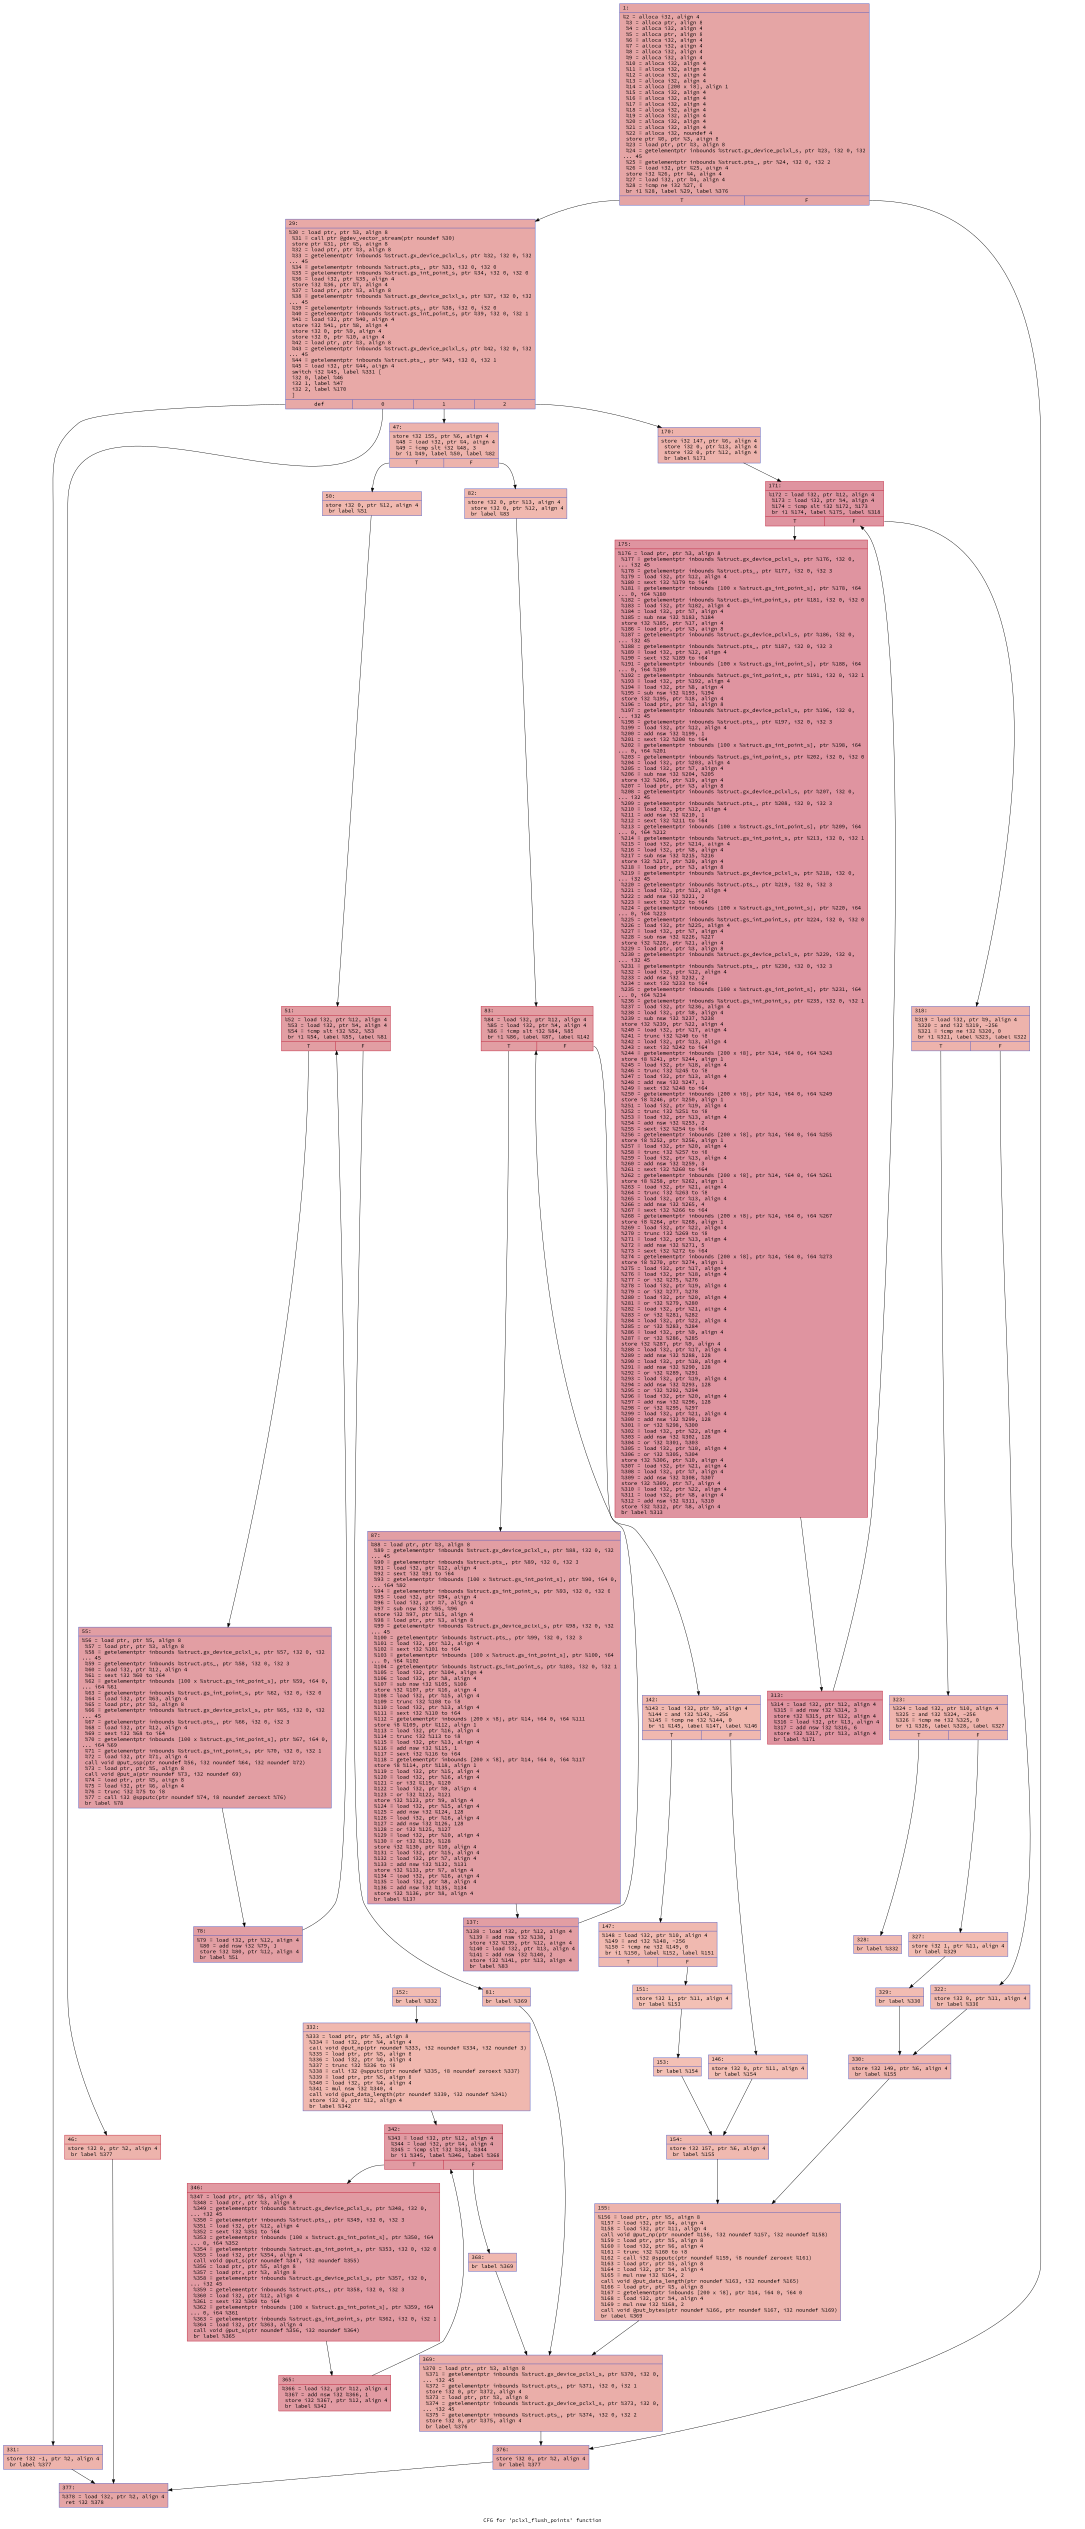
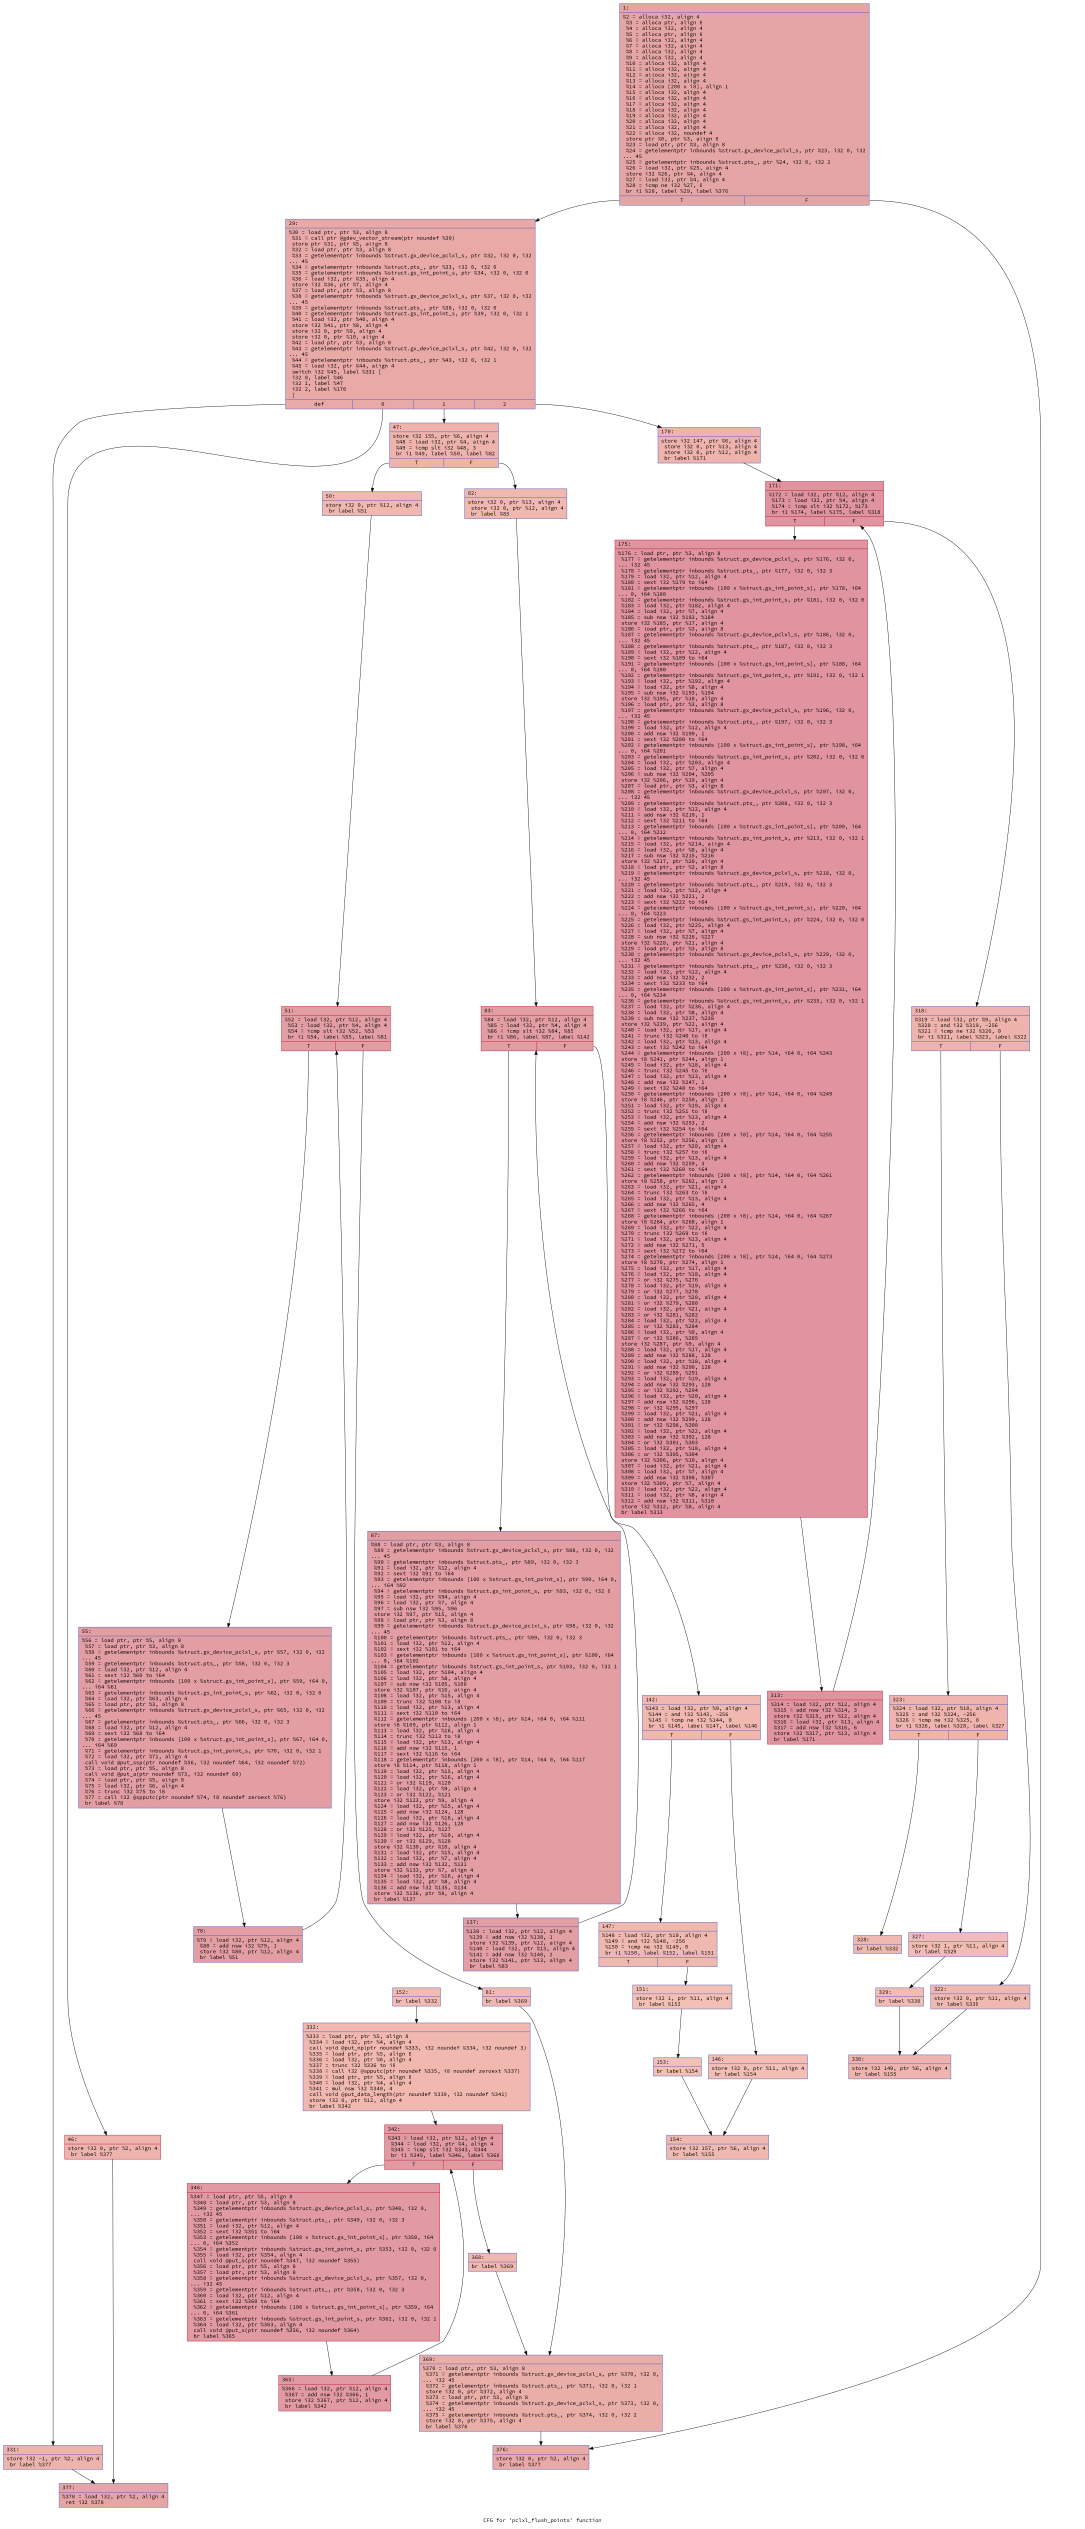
(718, 2262) -> none
(332, 2476) -> none
